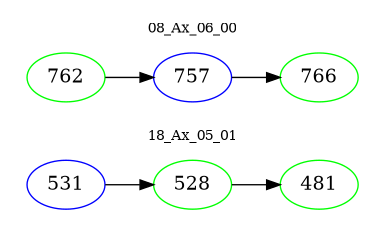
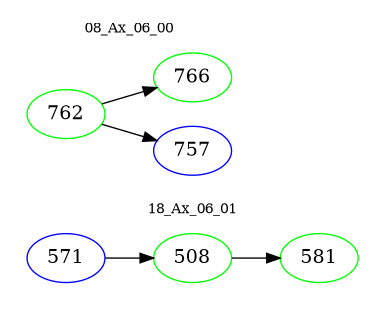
(249, 77) -> (123, 98)
(193, 137) -> (193, 210)
(66, 185) -> (66, 258)
(193, 185) -> (193, 258)
(319, 185) -> (319, 258)
